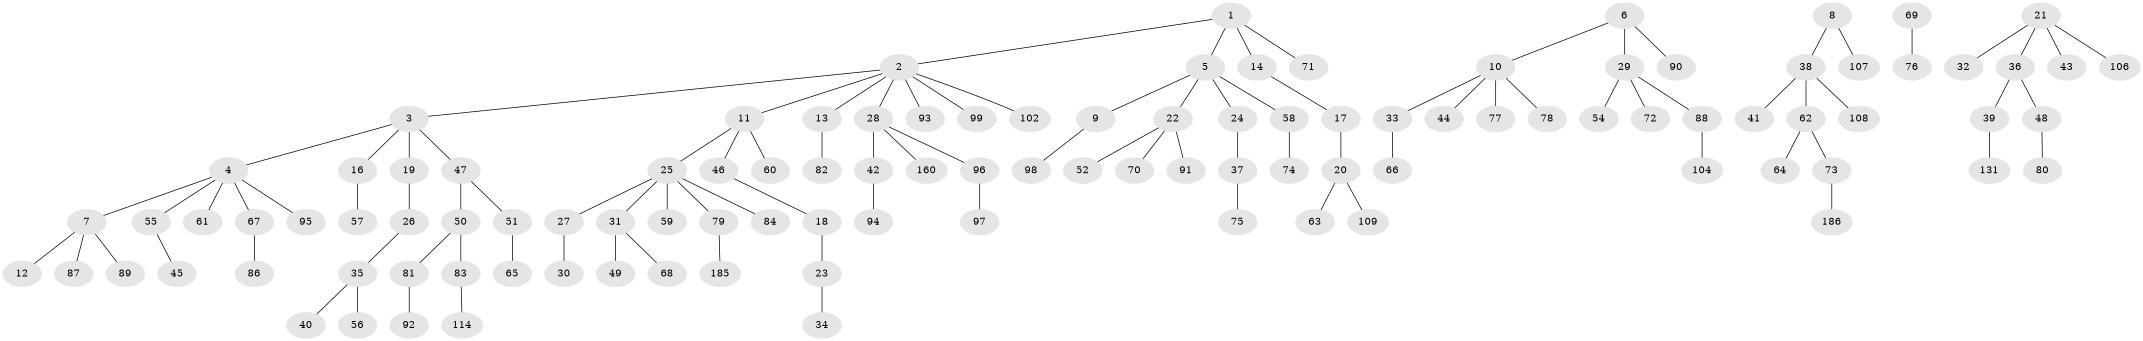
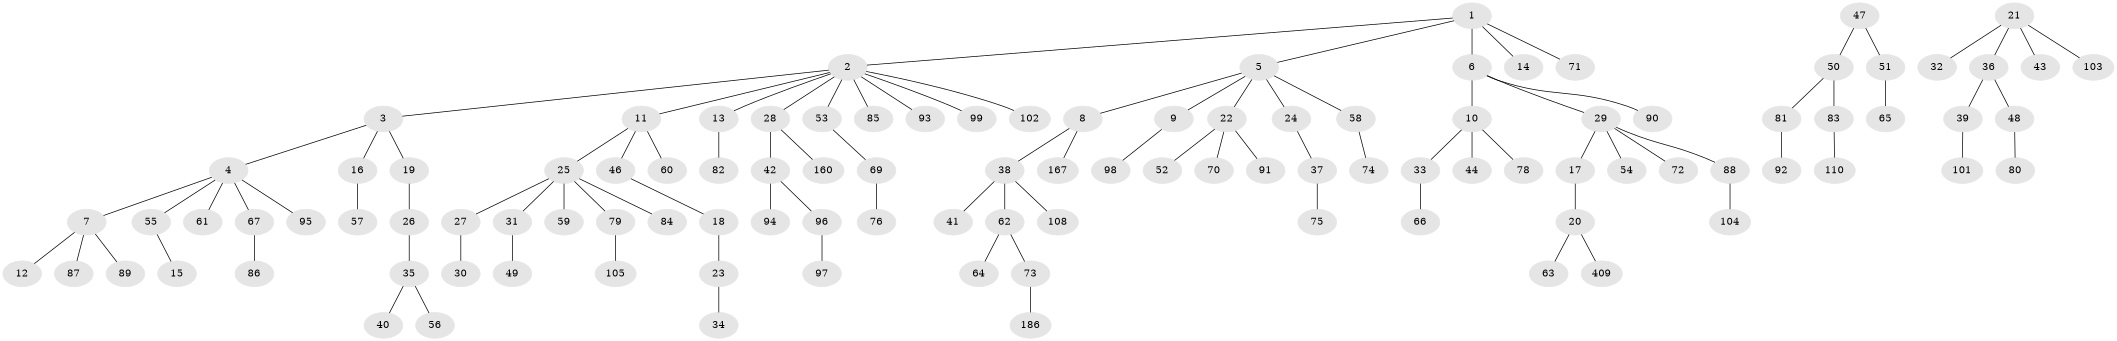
none -> (1472, 42)
(1859, 67) -> (1058, 171)
(2120, 67) -> (2093, 67)
none -> (1171, 93)
(1299, 93) -> (1588, 145)
none -> (822, 119)
none -> (874, 119)
(1496, 119) -> none
(435, 145) -> none
(927, 145) -> (796, 196)
(1989, 171) -> (1962, 171)
(1368, 222) -> (1602, 274)
(177, 274) -> (177, 274)
(667, 274) -> none
(720, 274) -> (616, 274)
(462, 325) -> (1835, 171)
